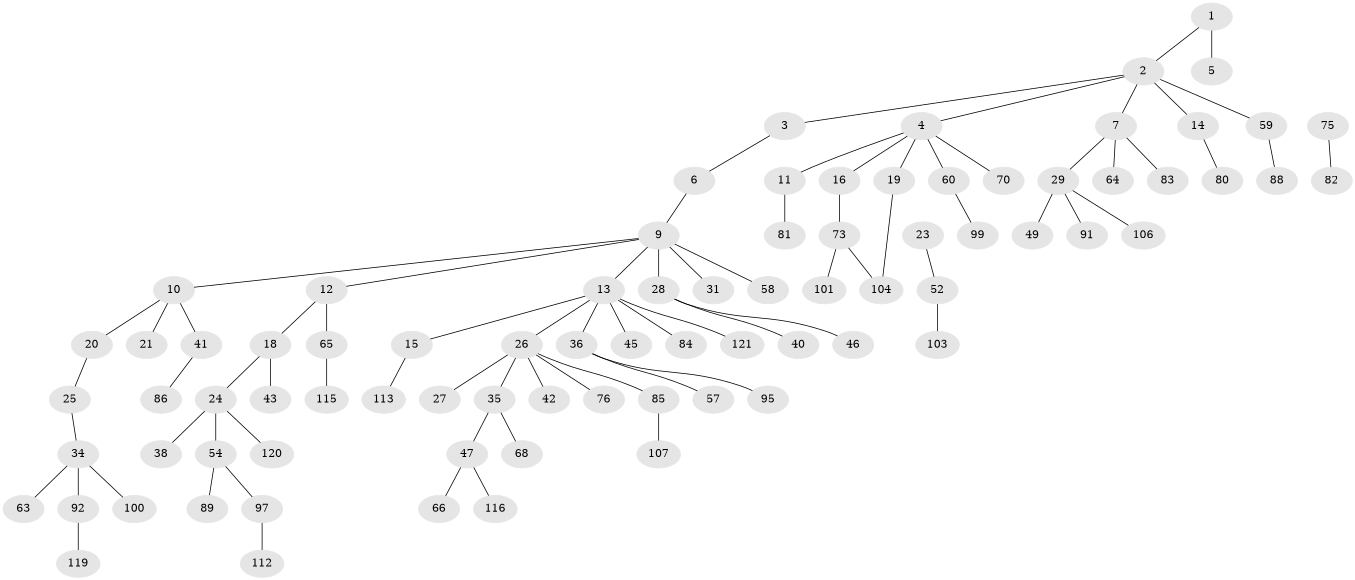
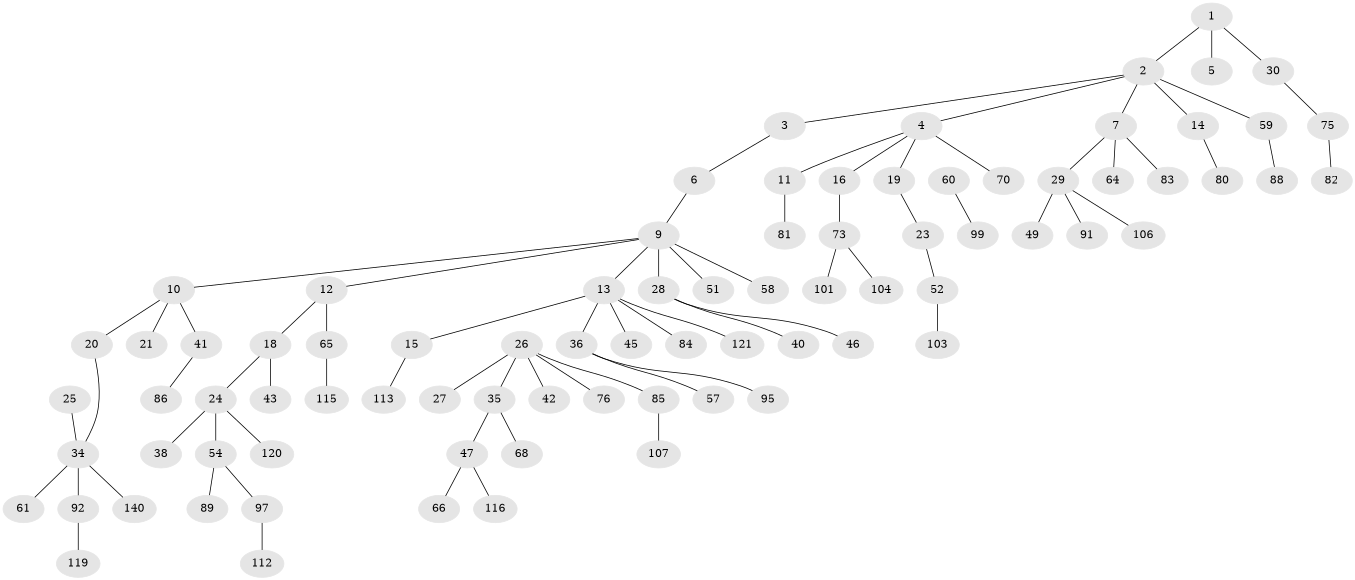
none -> (1273, 71)
(935, 153) -> none
(888, 235) -> (909, 208)
(713, 290) -> (713, 290)
(563, 318) -> none
(81, 372) -> (99, 401)
(24, 509) -> (24, 509)
(134, 509) -> (134, 509)
